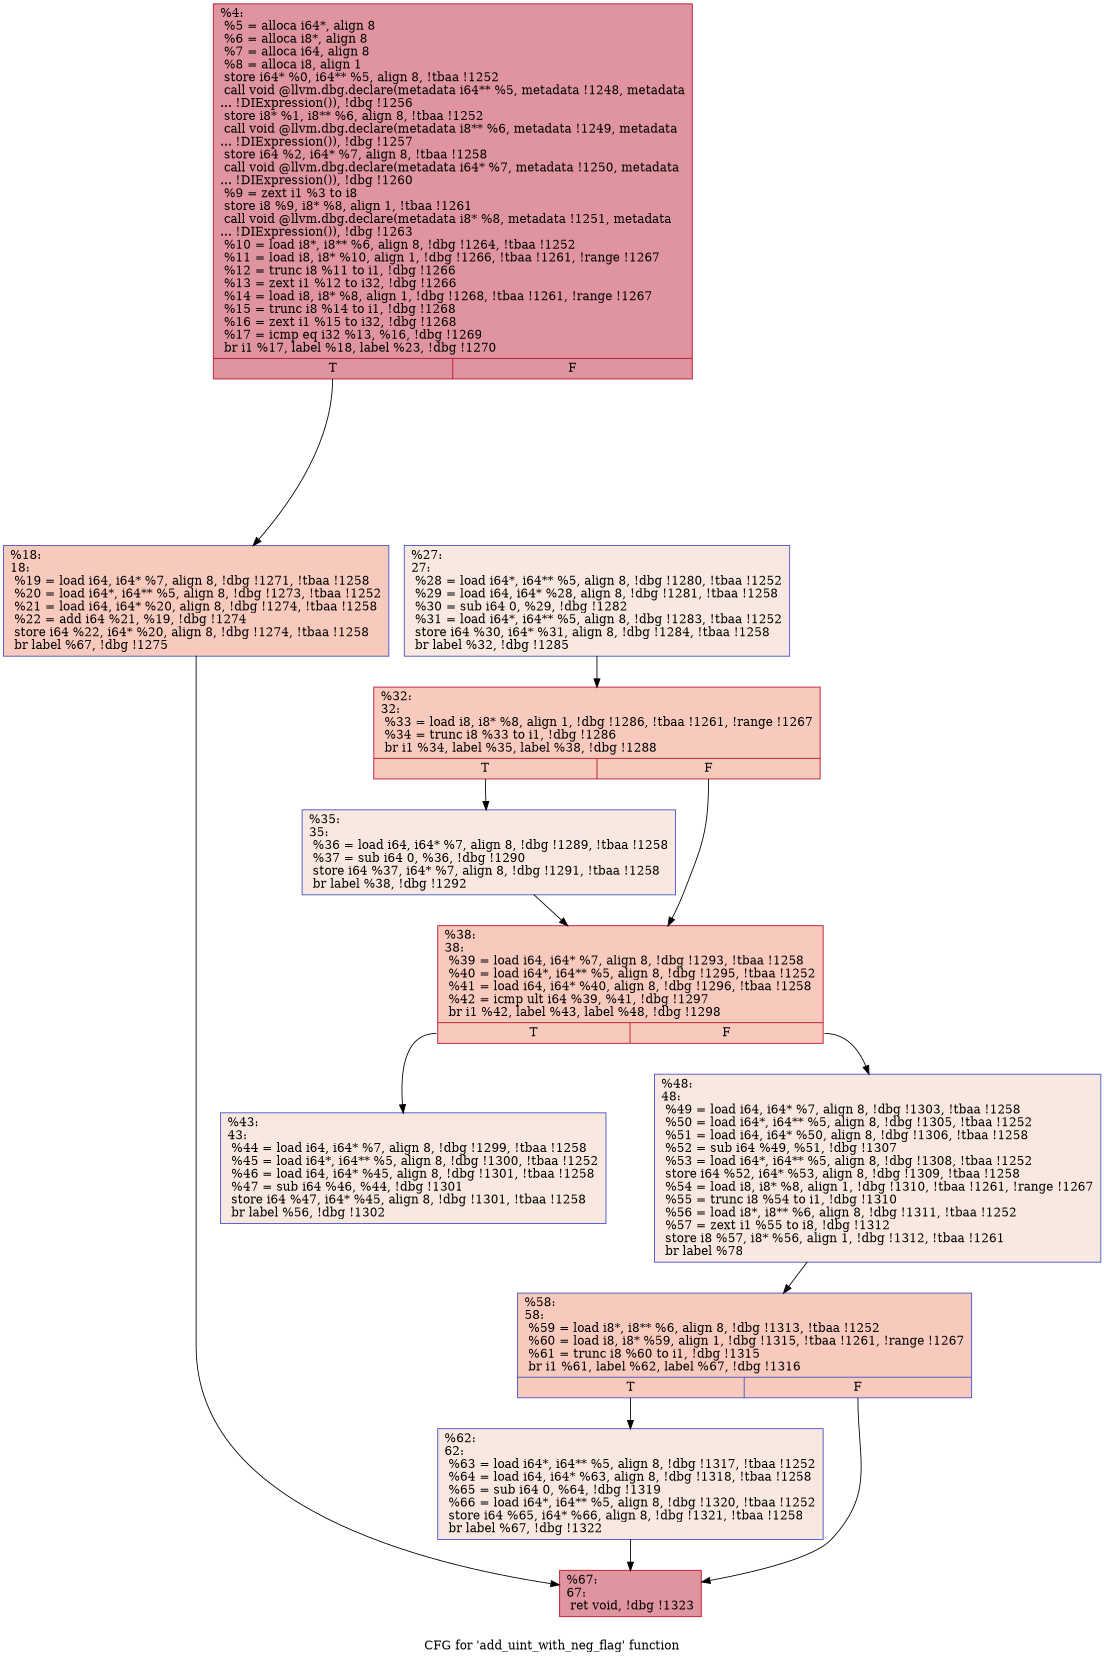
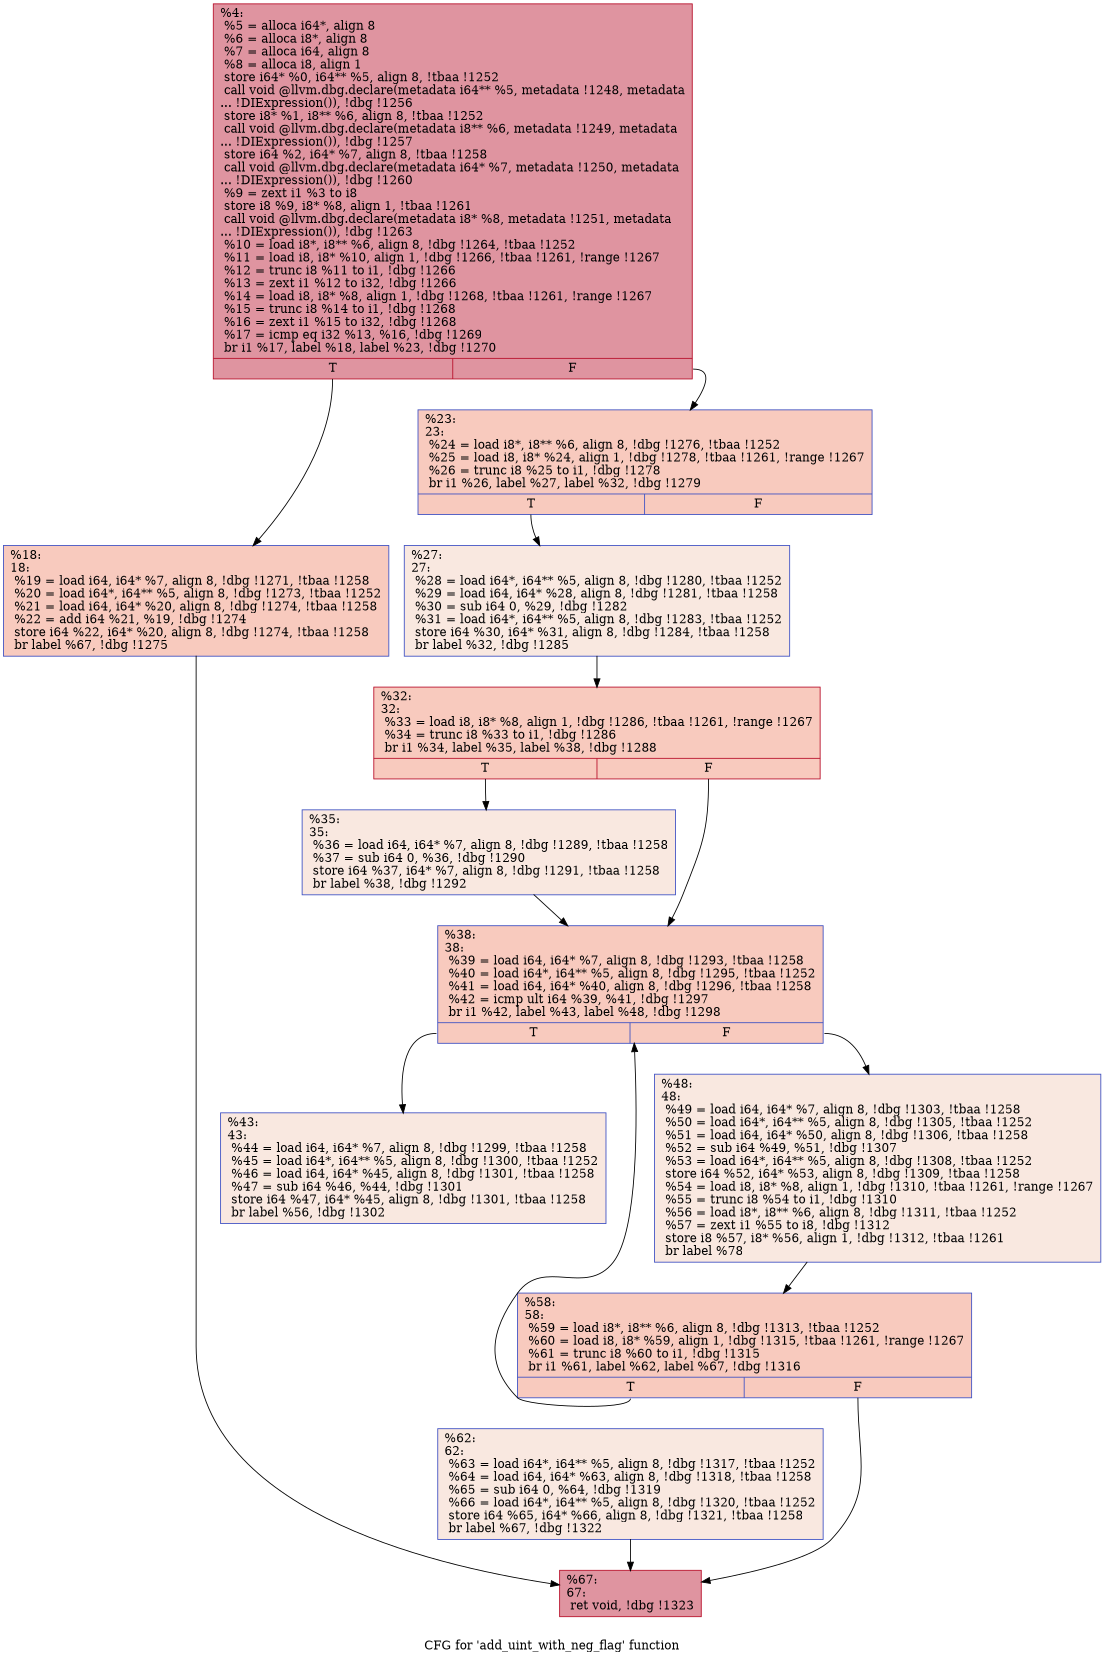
none -> (645, 462)
(630, 985) -> (630, 985)
(630, 1409) -> (556, 1277)
